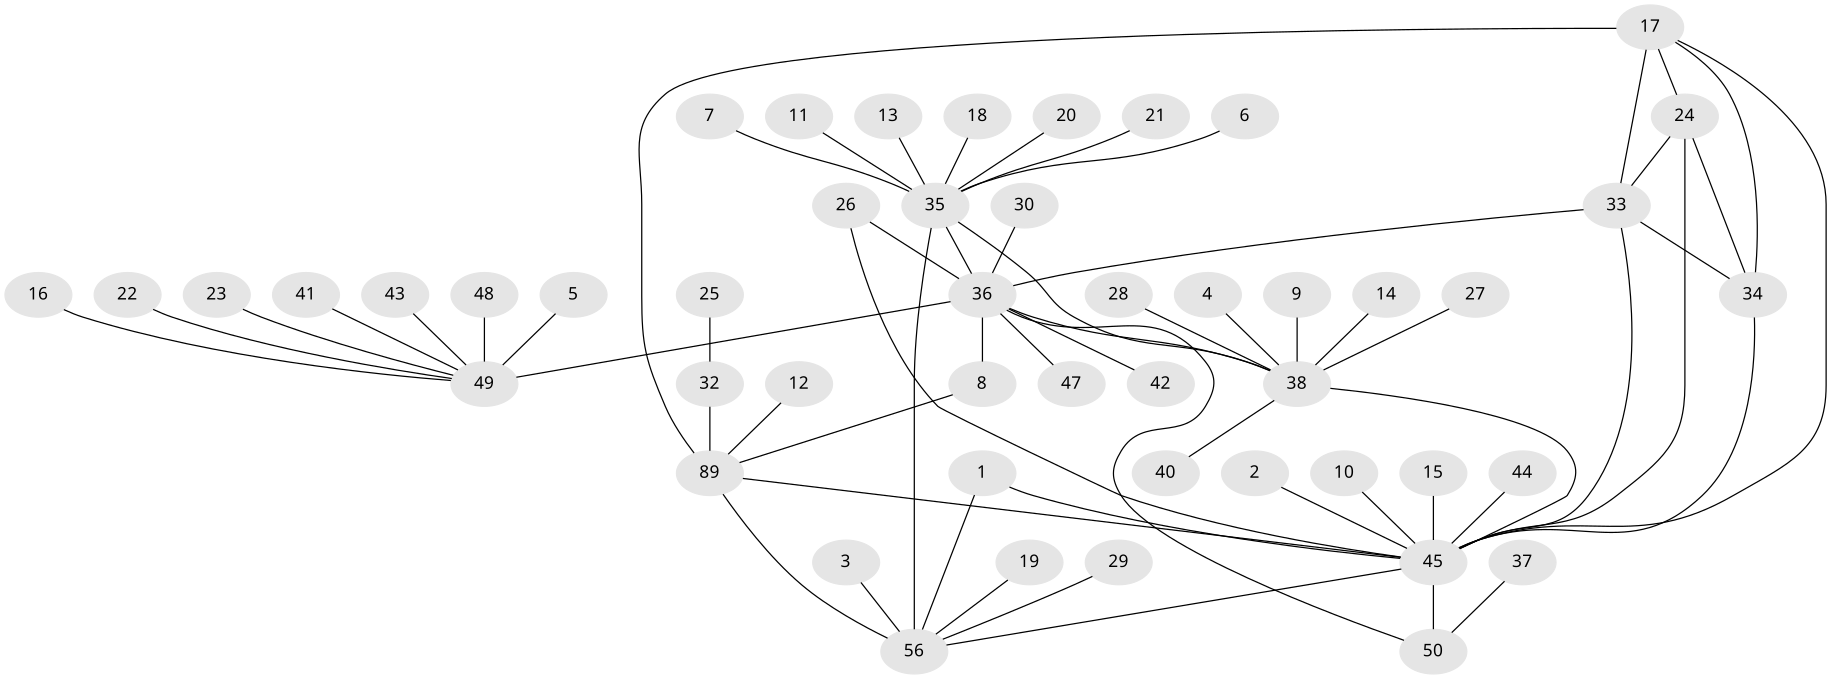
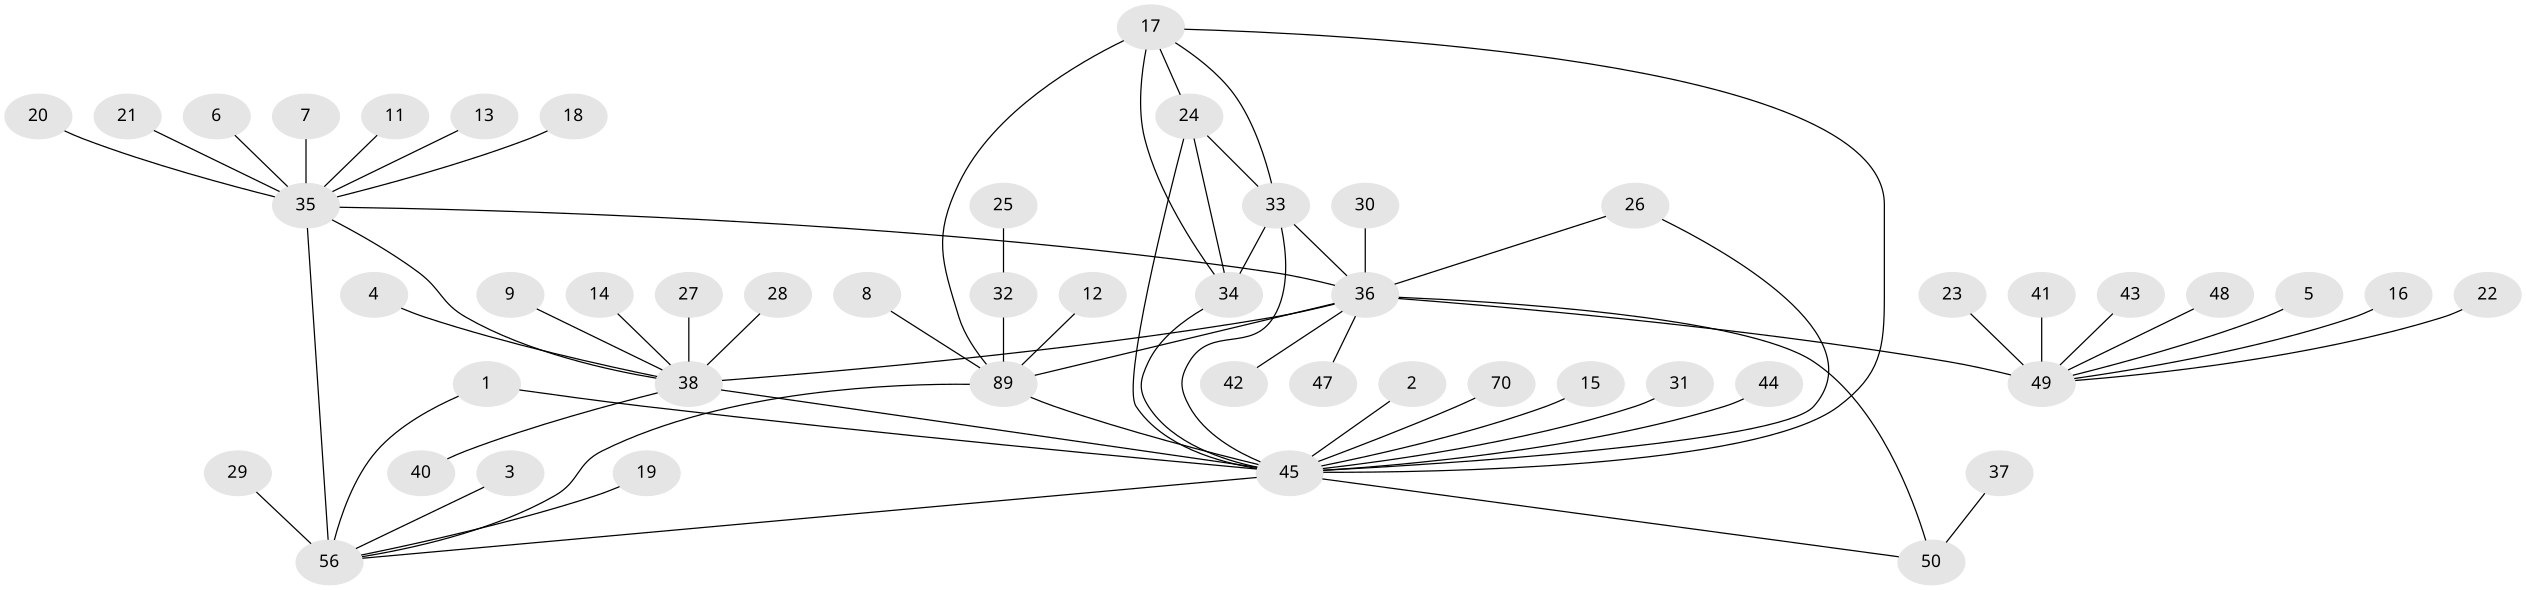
(982, 340) -> (1185, 339)
none -> (1680, 384)
(1344, 473) -> (1502, 384)
